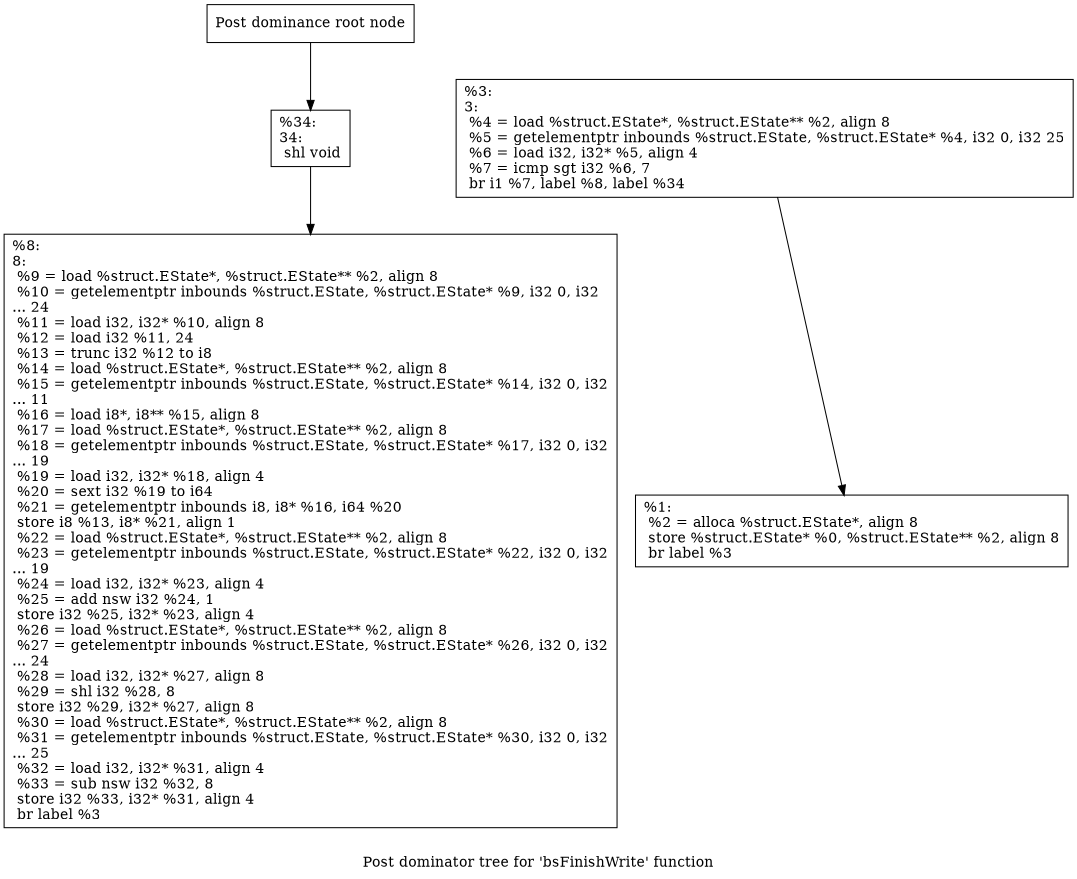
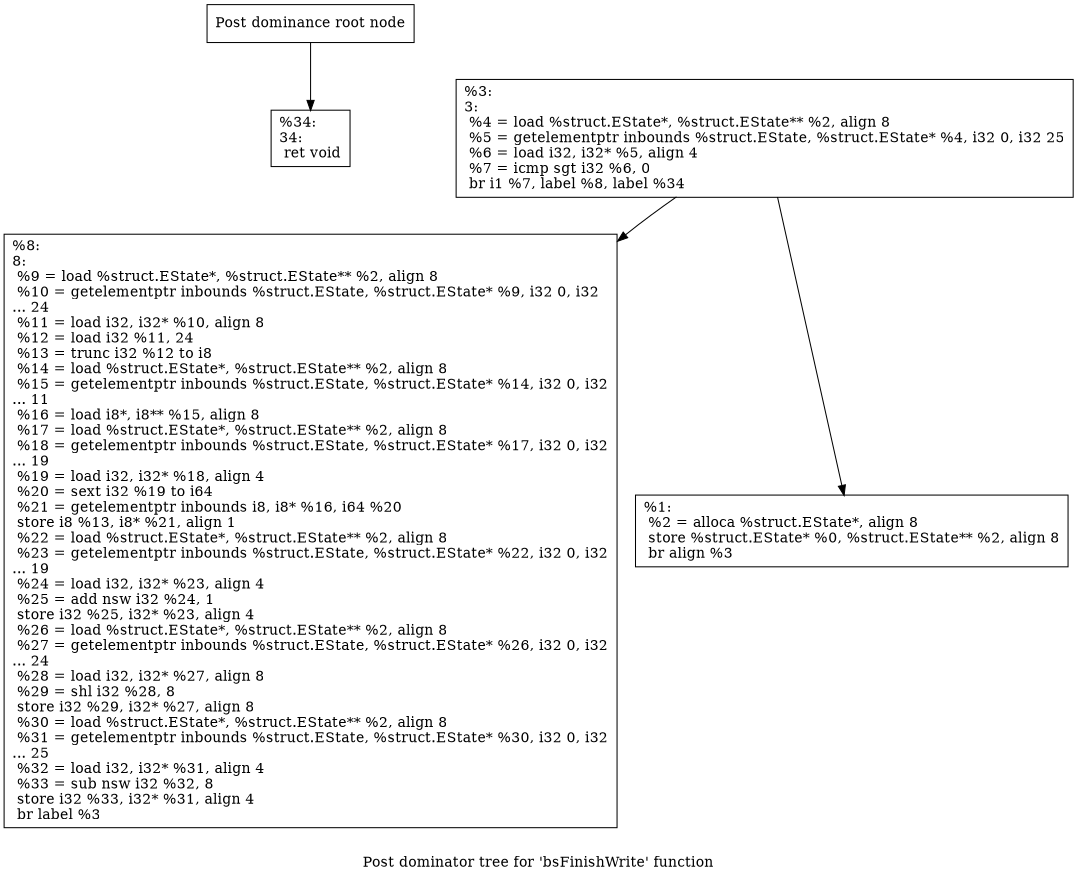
(311, 153) -> (311, 153)
(558, 169) -> (558, 169)
(311, 195) -> (651, 215)
(688, 554) -> (689, 554)
